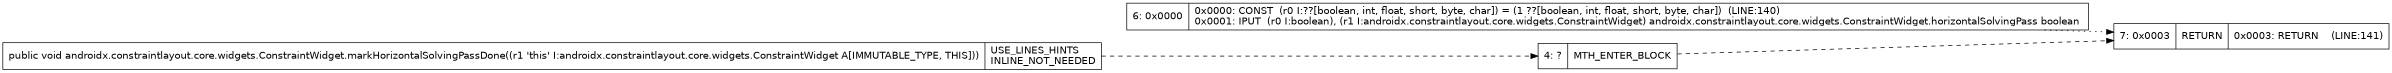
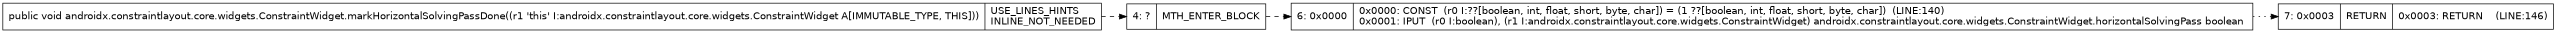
(2309, 36) -> (2473, 16)
(1892, 47) -> (1275, 17)
